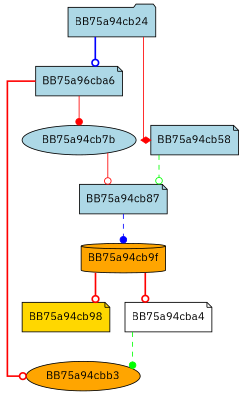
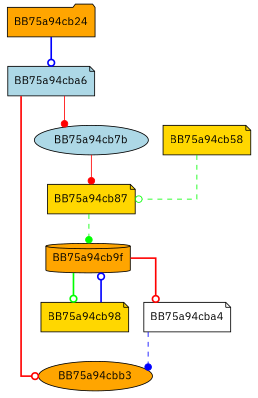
(112, 22) -> (51, 22)
(79, 81) -> (51, 81)
(143, 89) -> none
(195, 140) -> (207, 140)
(108, 165) -> (91, 166)
(123, 199) -> (91, 199)
(123, 225) -> (89, 225)
(95, 284) -> (73, 284)
none -> (101, 291)
(133, 347) -> (148, 348)
